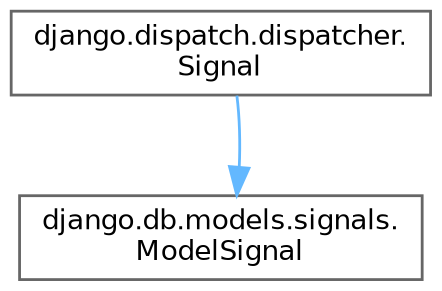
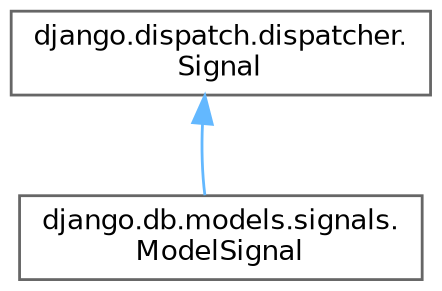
(240, 131) -> (202, 159)
